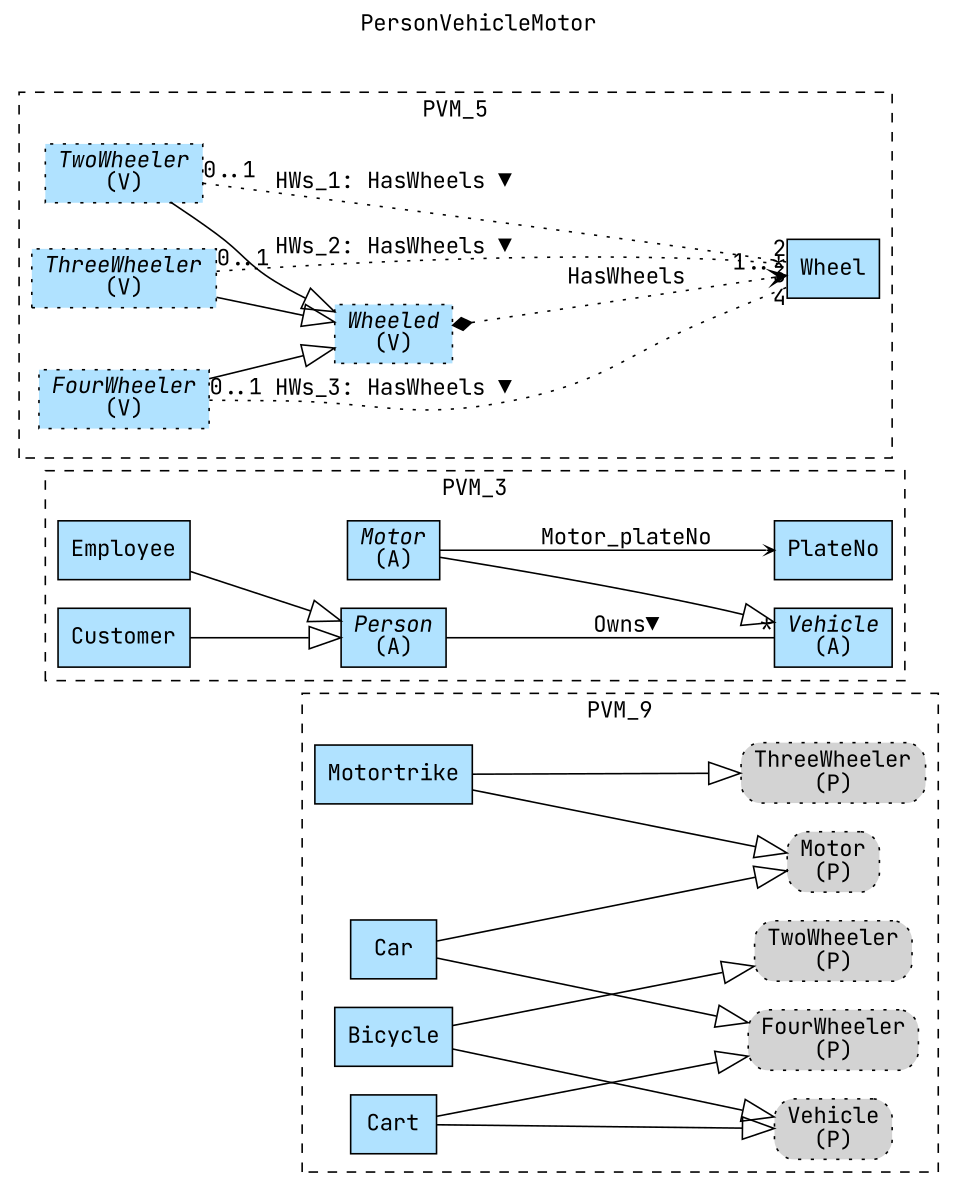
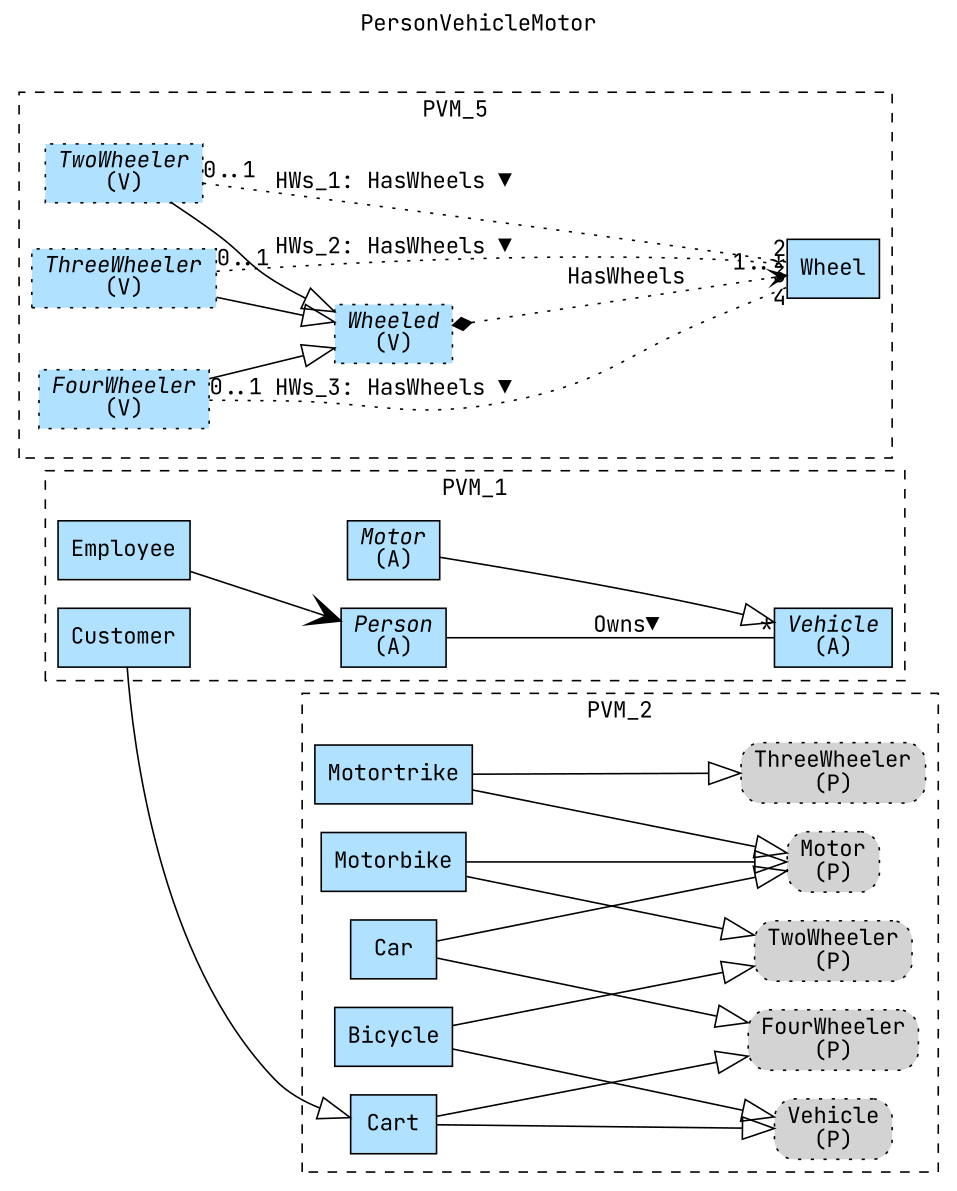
(475, 489) -> (475, 489)
(833, 550) -> none
(250, 591) -> (250, 591)
(249, 638) -> (177, 911)
(620, 712) -> (620, 712)
none -> (394, 862)
